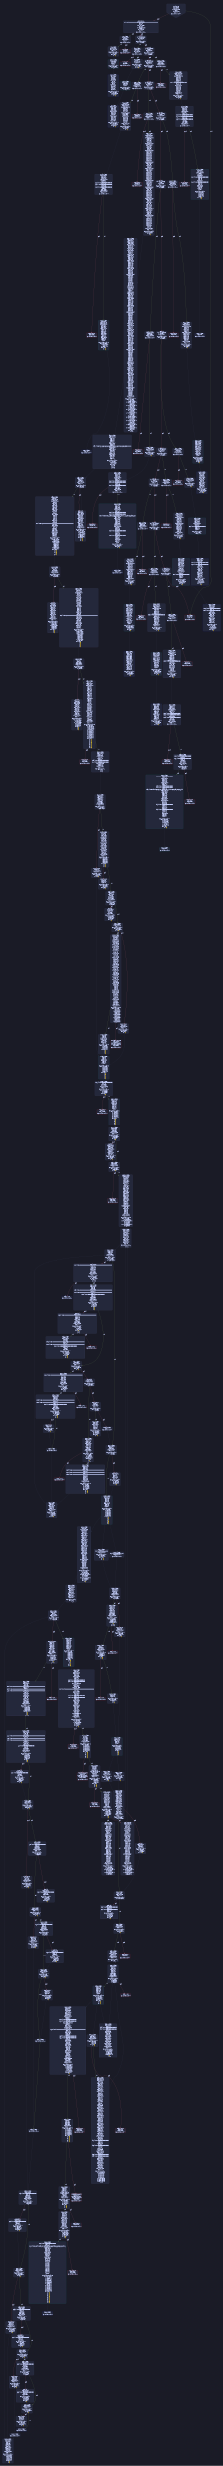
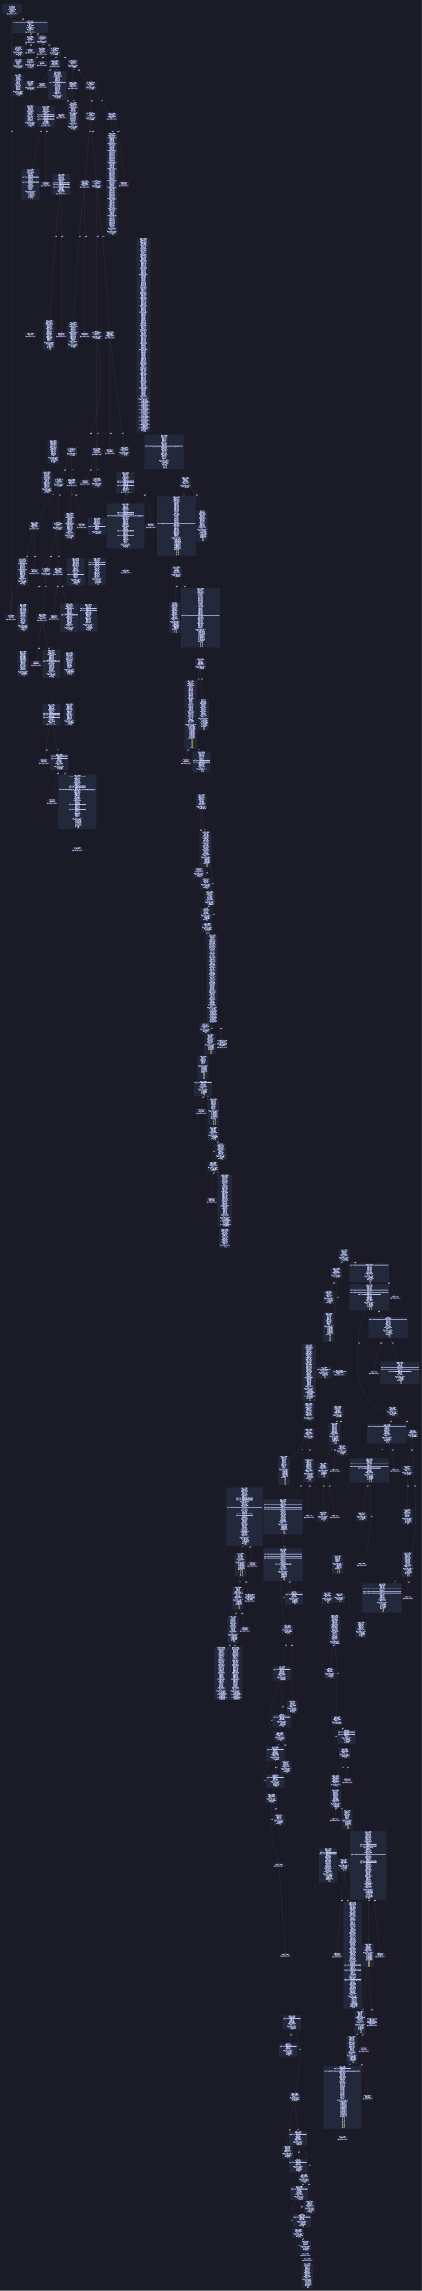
(86, 452) -> none
(107, 1429) -> none
